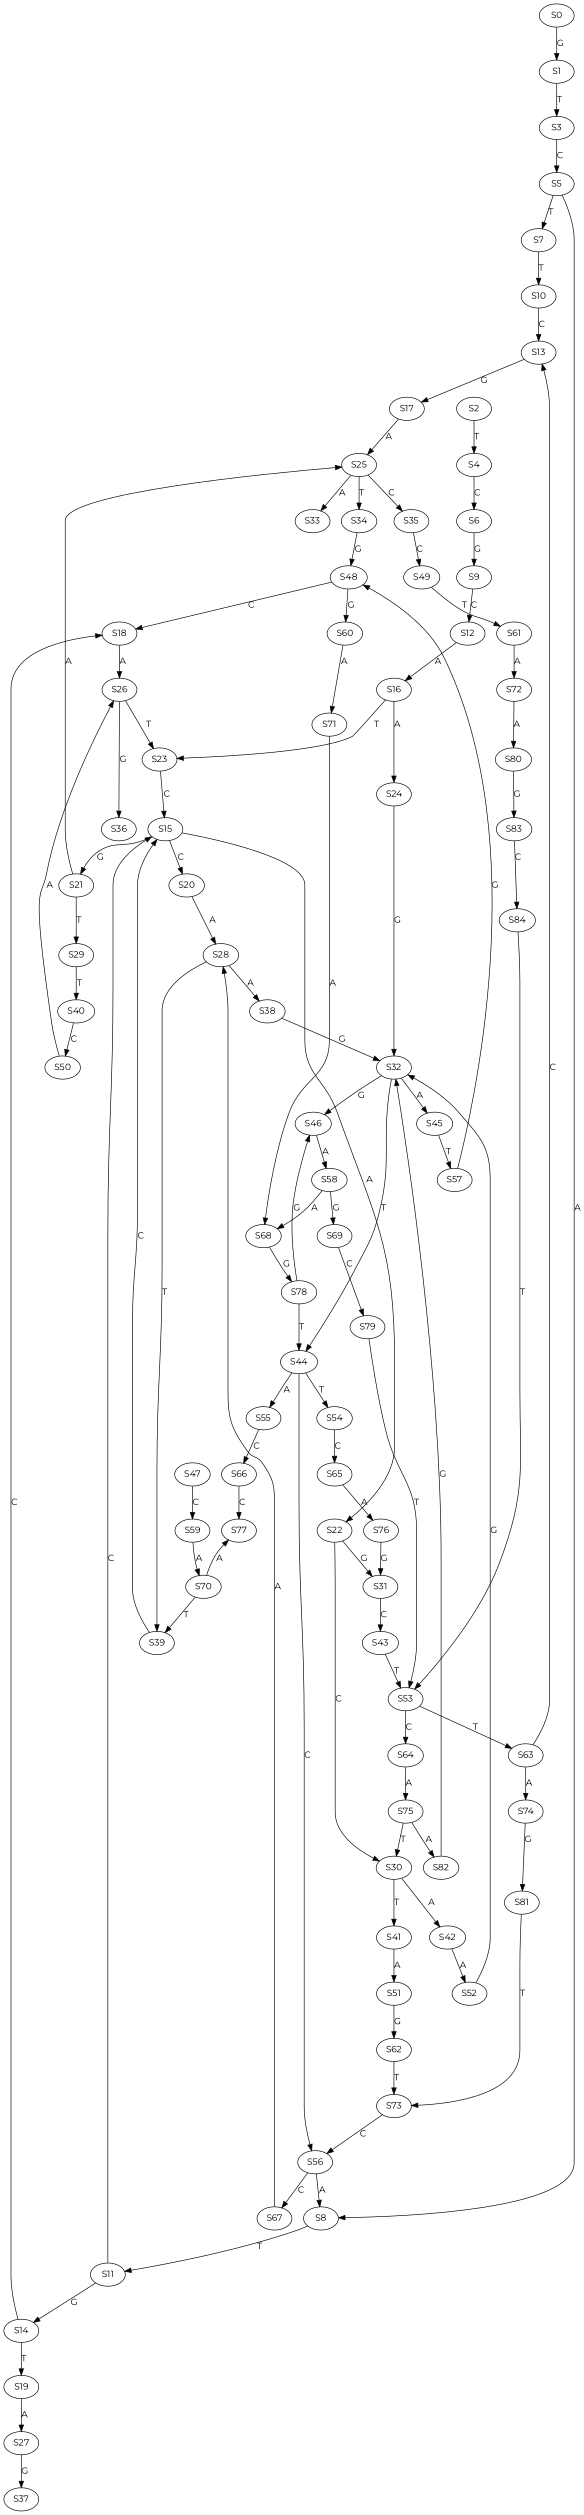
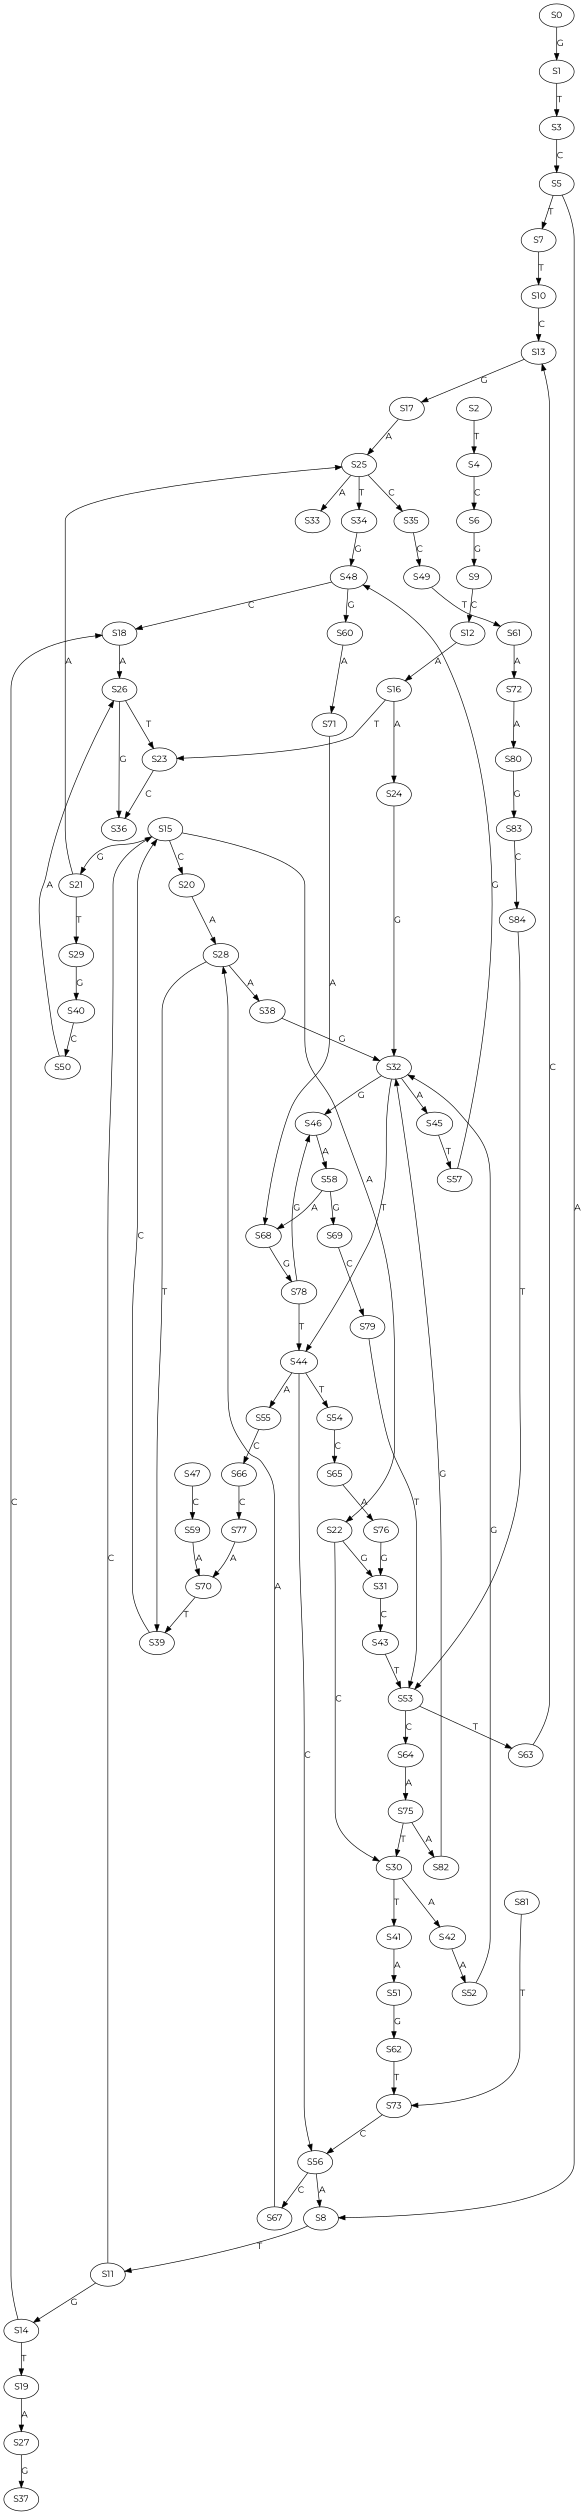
(162, 791) -> (141, 792)
(80, 983) -> (80, 983)
(213, 1559) -> (228, 1558)
(526, 1812) -> none
